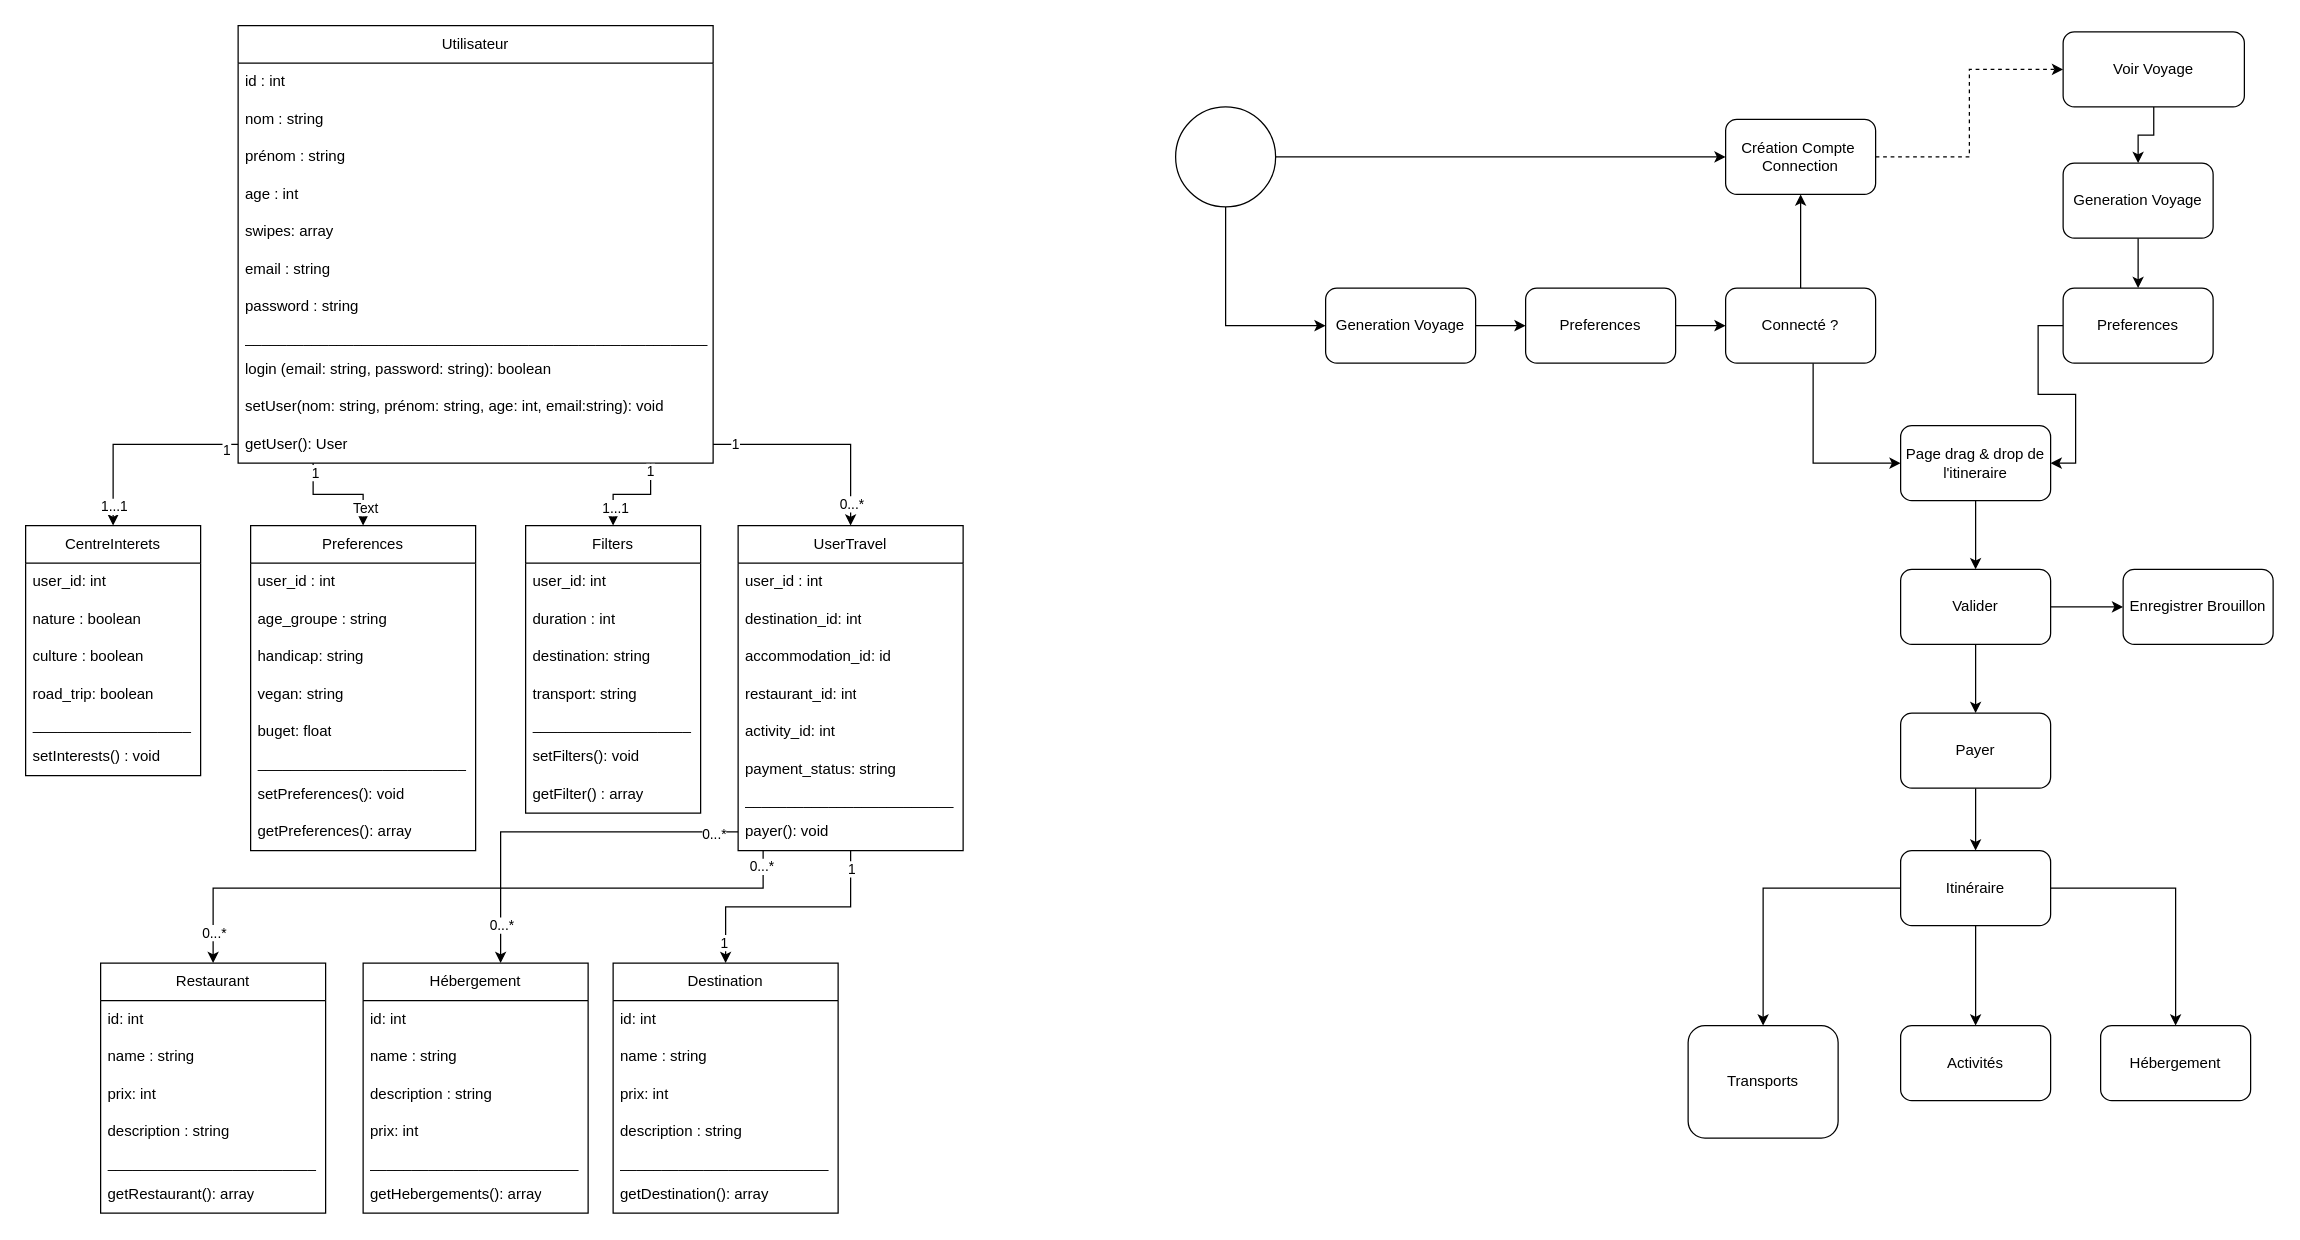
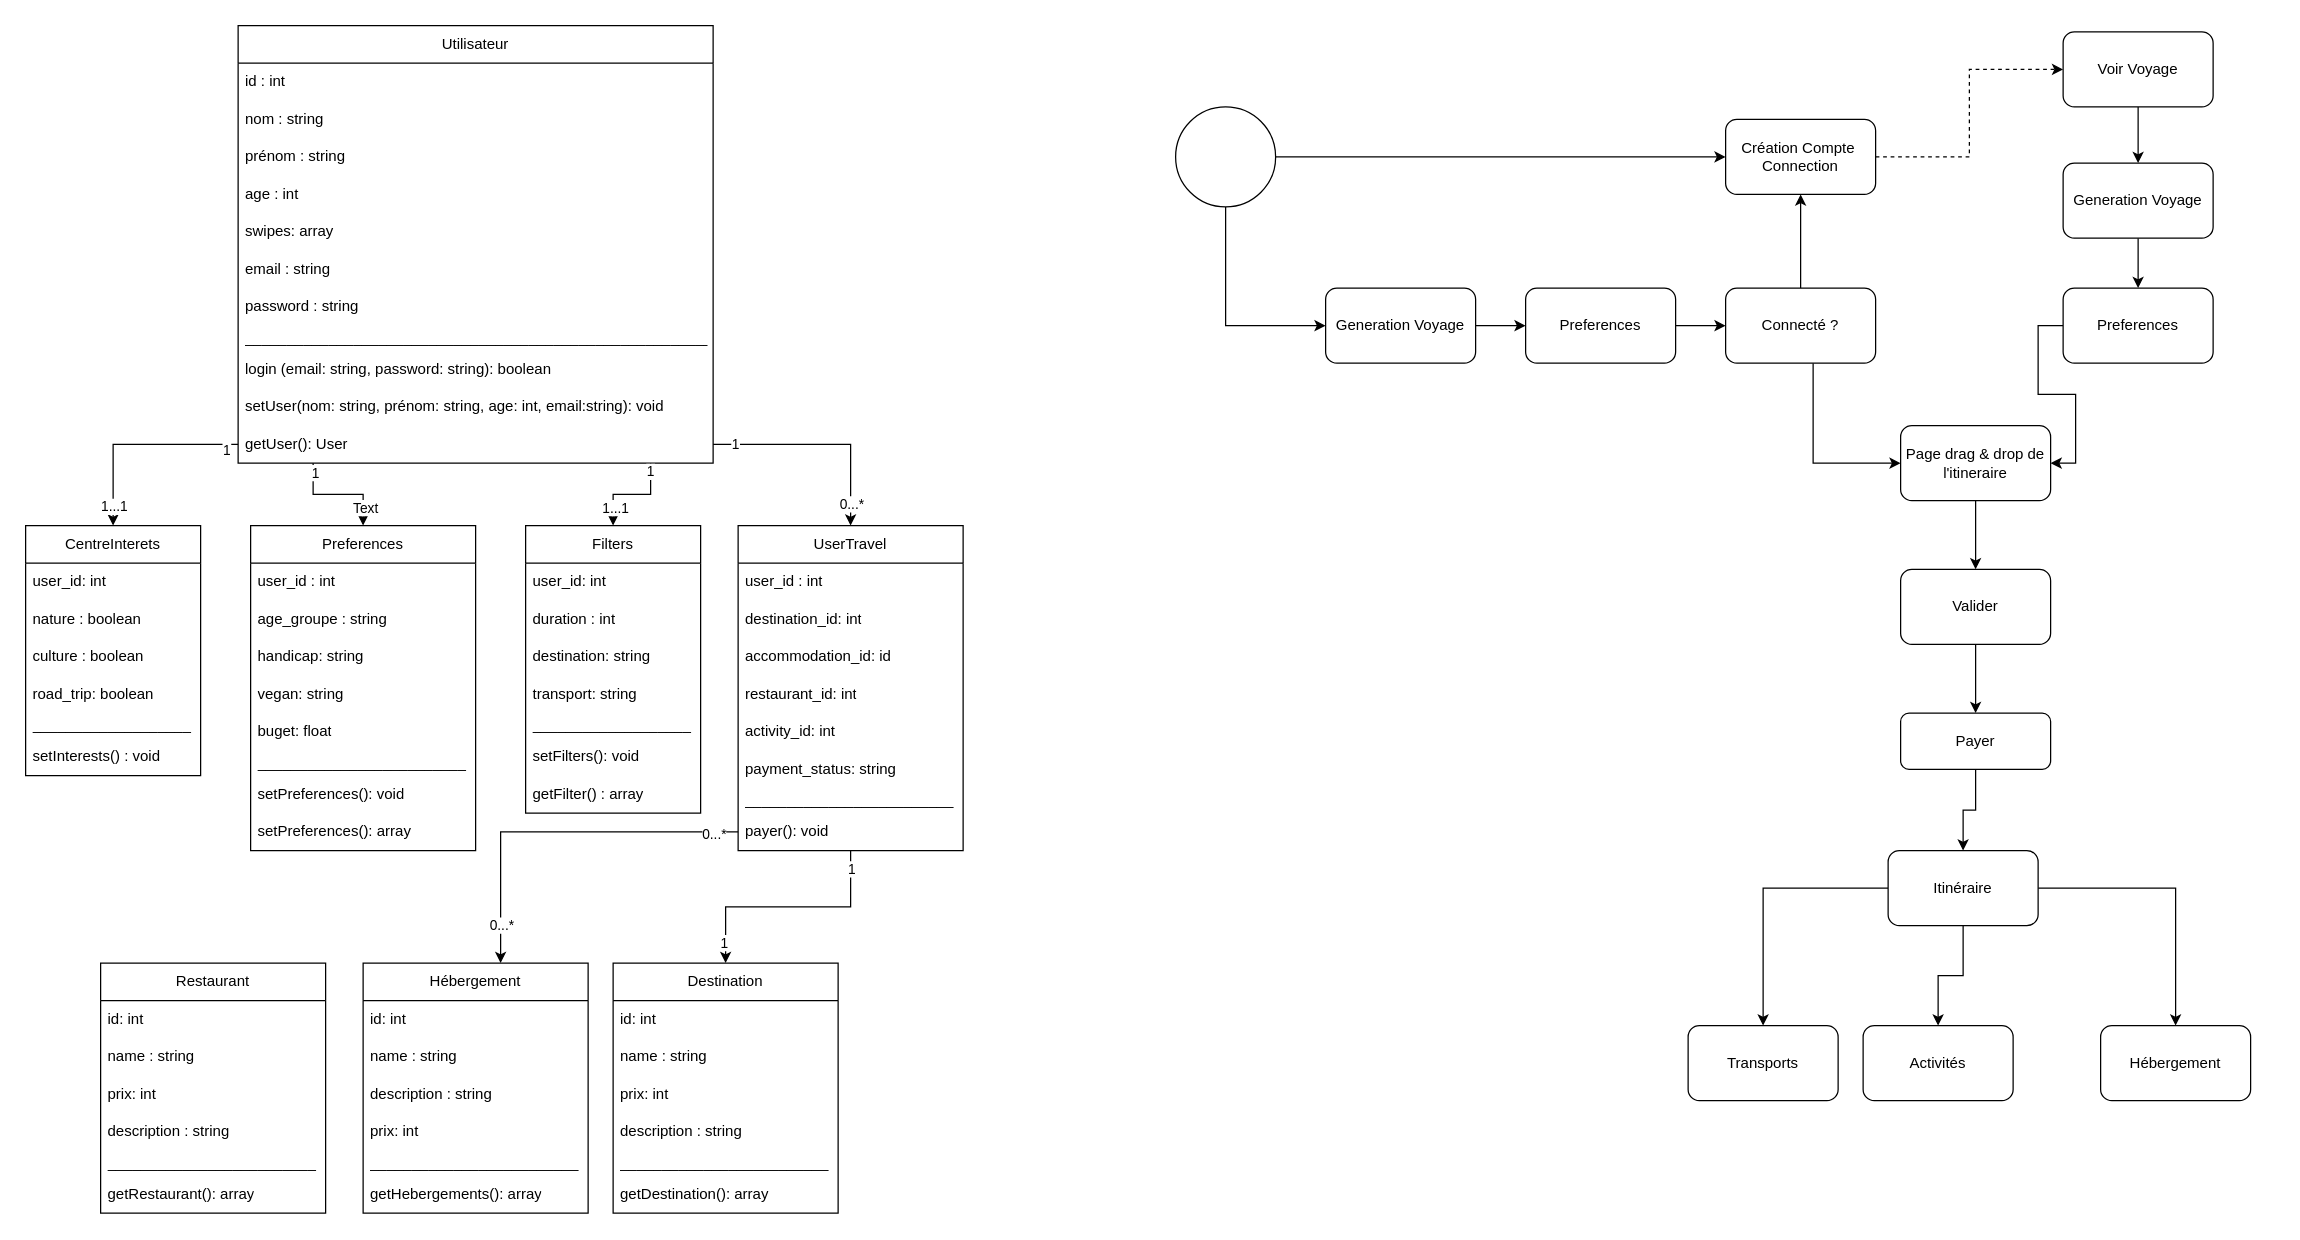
(2154, 69) -> (2138, 69)
(2083, 607) -> none
(2198, 607) -> none
(1976, 751) -> (1976, 741)
(351, 832) -> (351, 832)
(479, 888) -> none
(1976, 888) -> (1963, 888)
(1976, 1063) -> (1938, 1063)
(1763, 1082) -> (1763, 1063)
